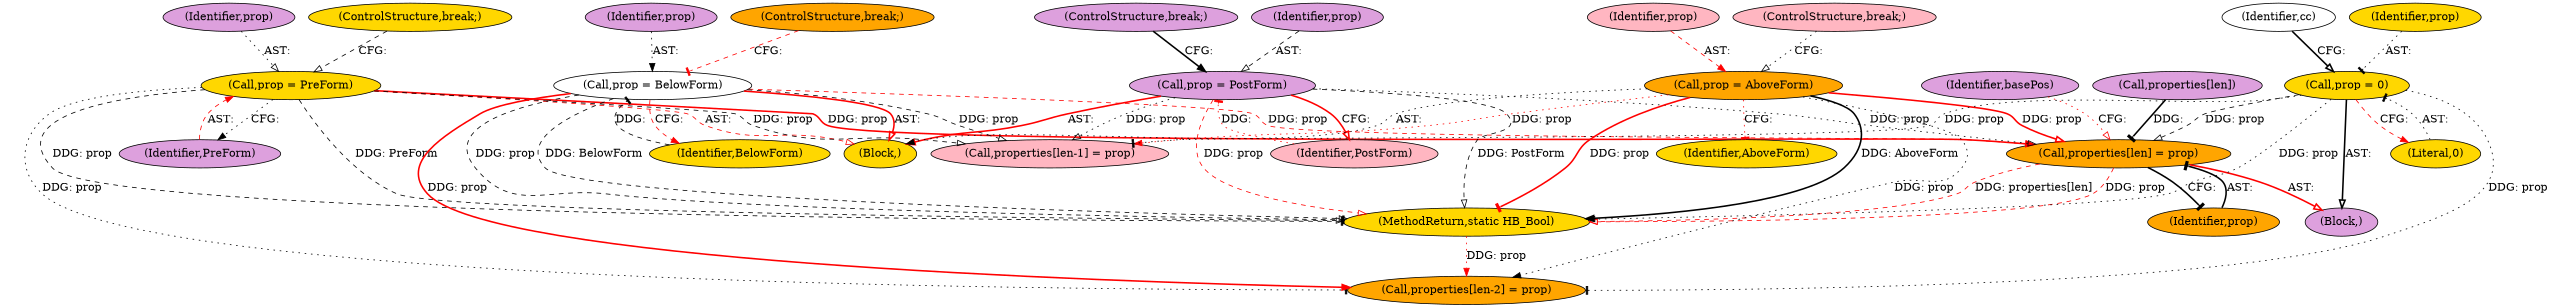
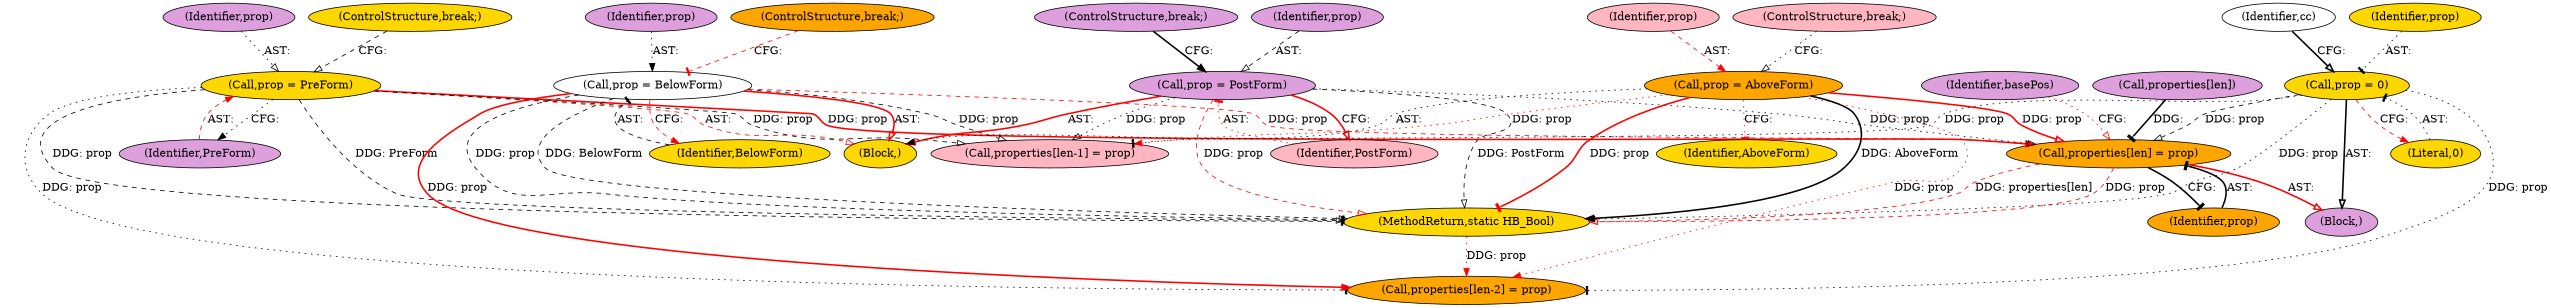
(632, 120) -> (632, 120)
(1238, 120) -> (1238, 120)
(1837, 195) -> (1837, 195)
